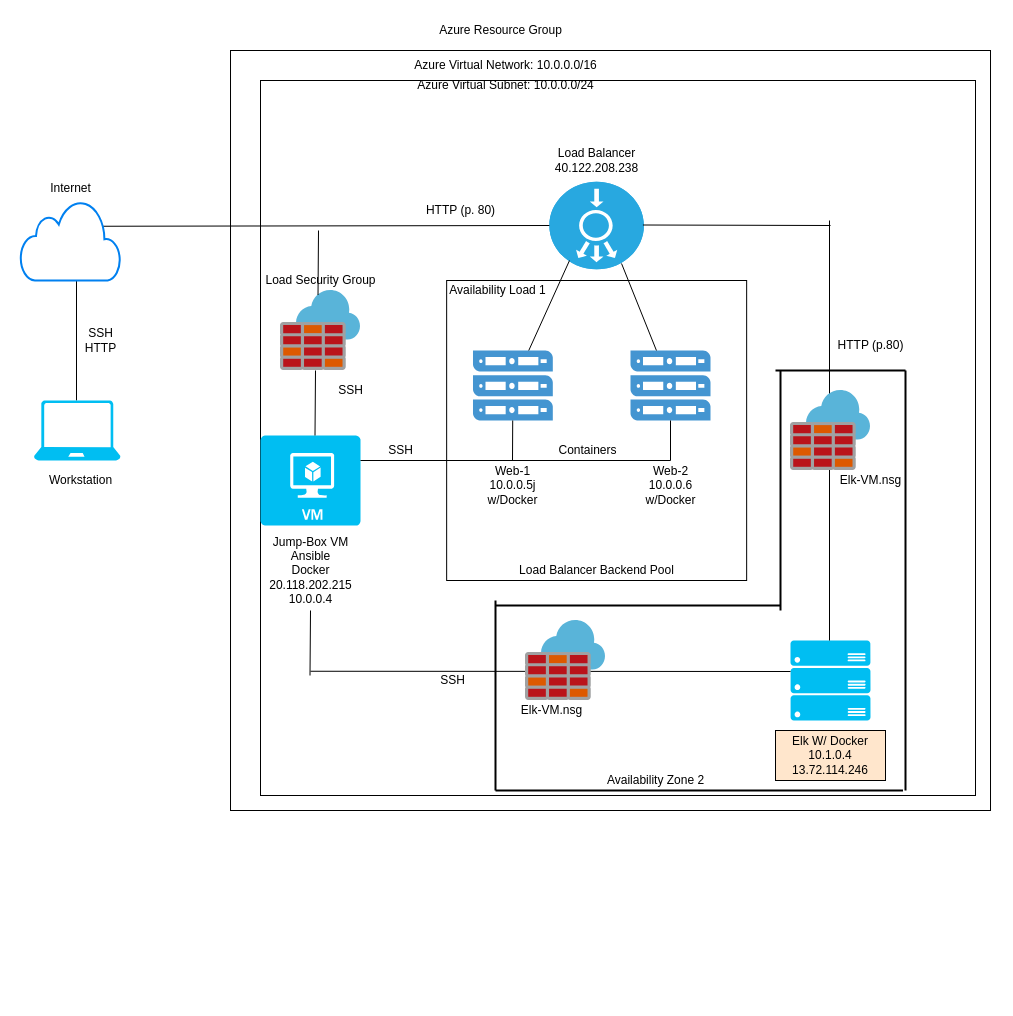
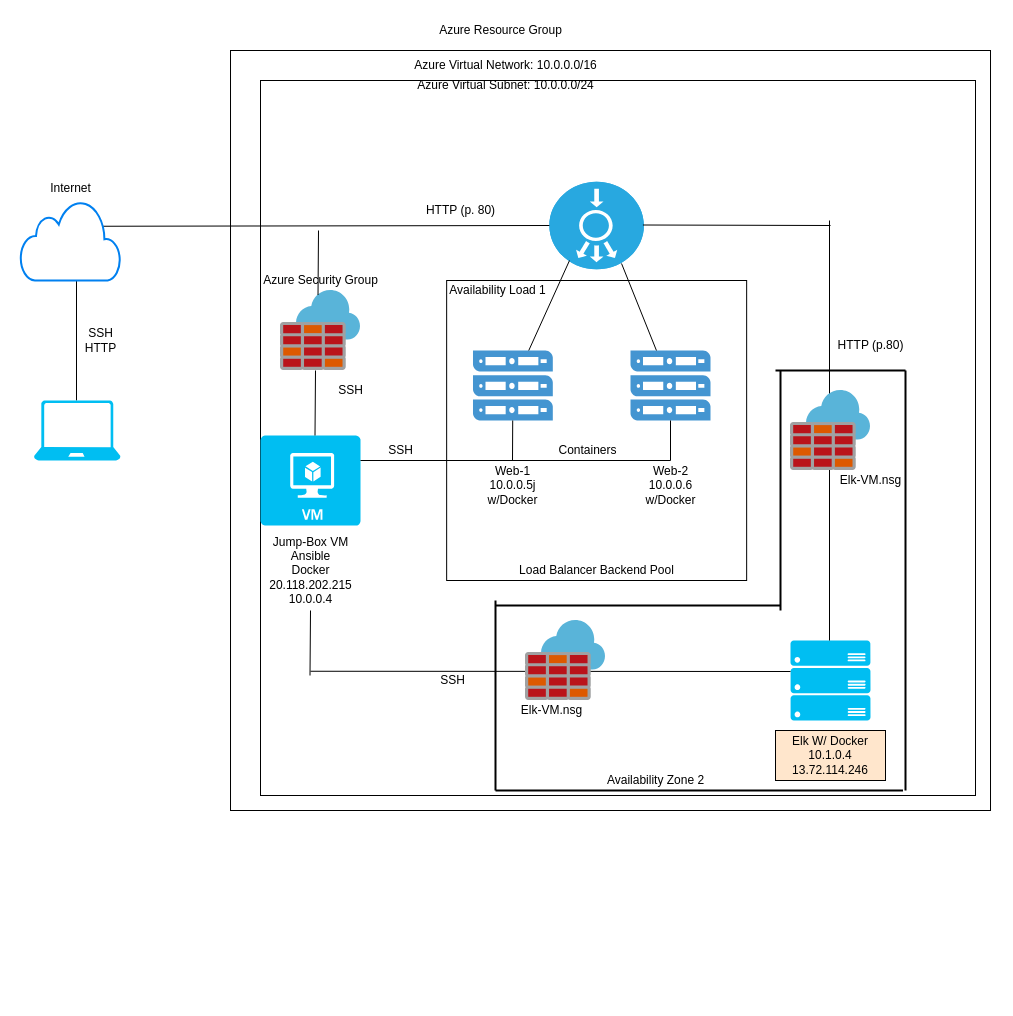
(597, 161) -> none
(321, 281) -> (321, 281)
(81, 481) -> none
